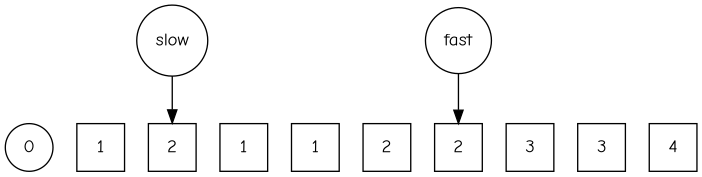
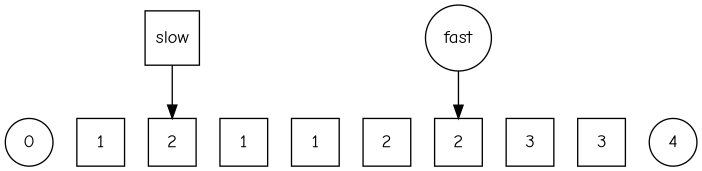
(172, 41) -> (172, 38)
(673, 147) -> (673, 142)
